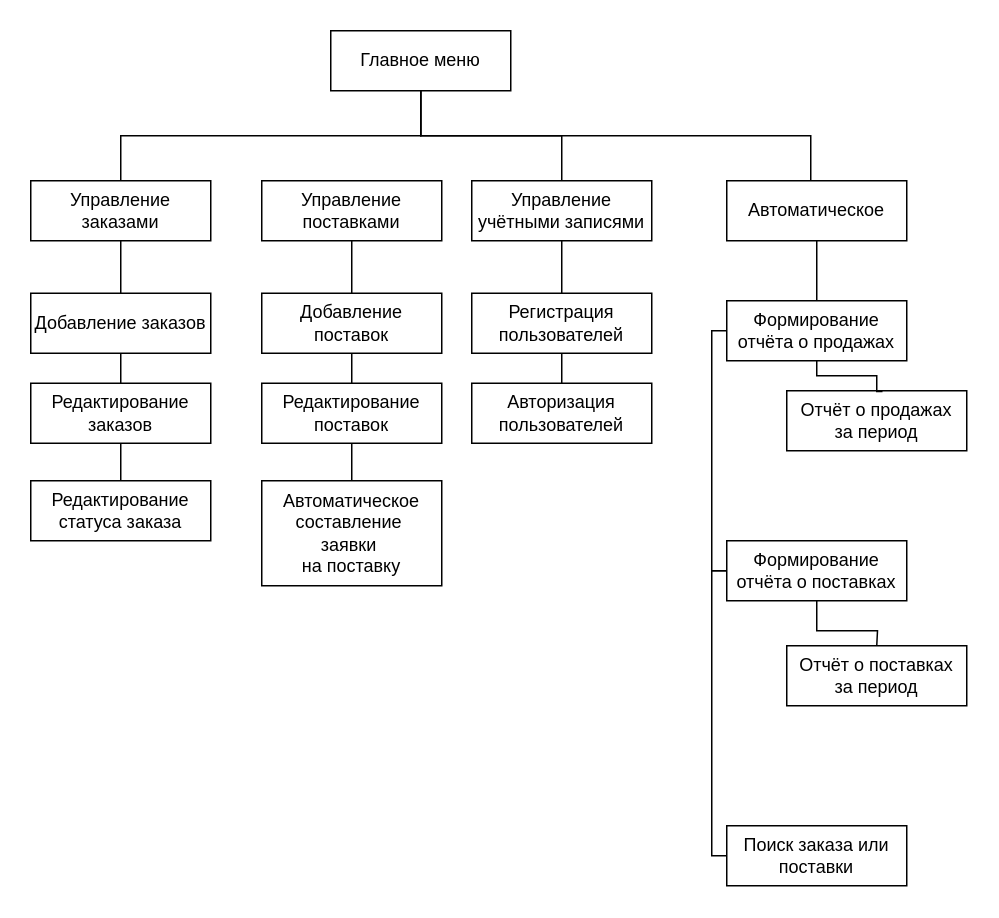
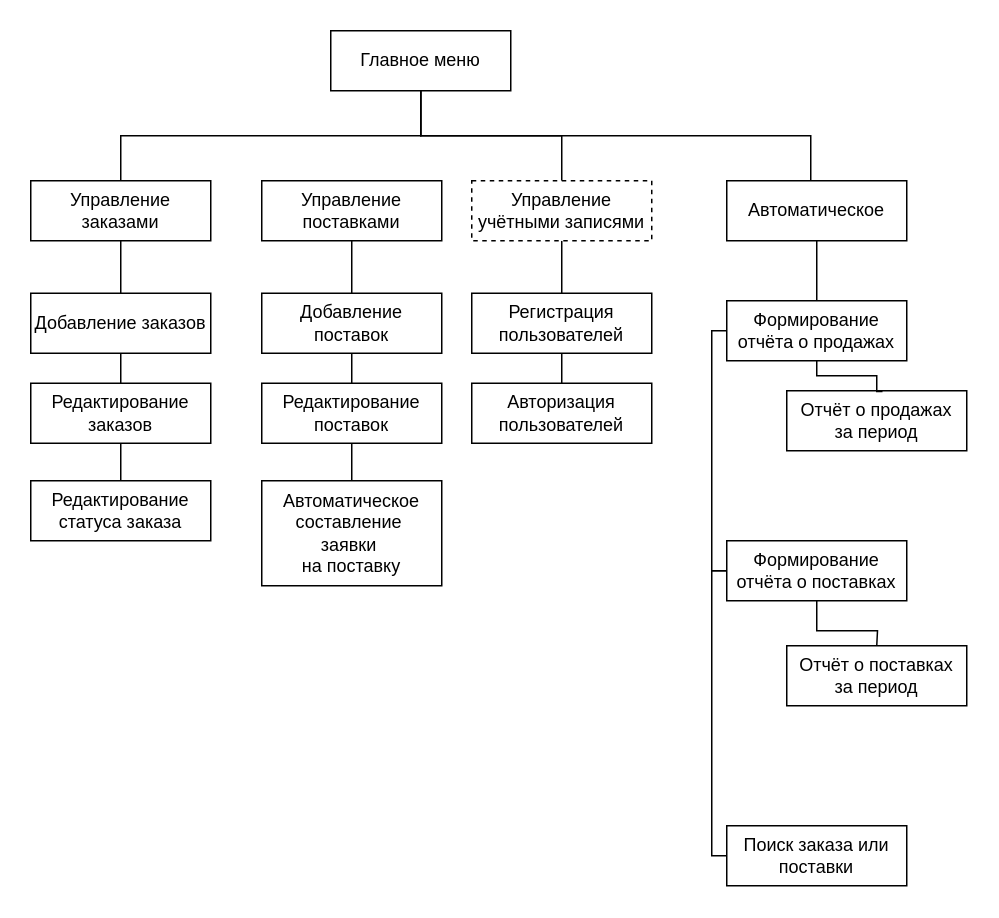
(562, 211) -> (562, 211)
